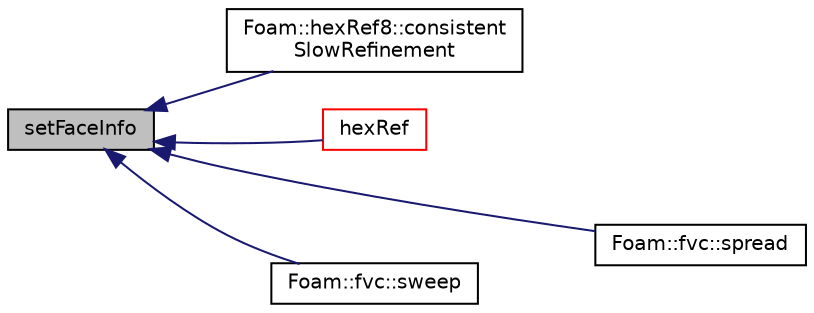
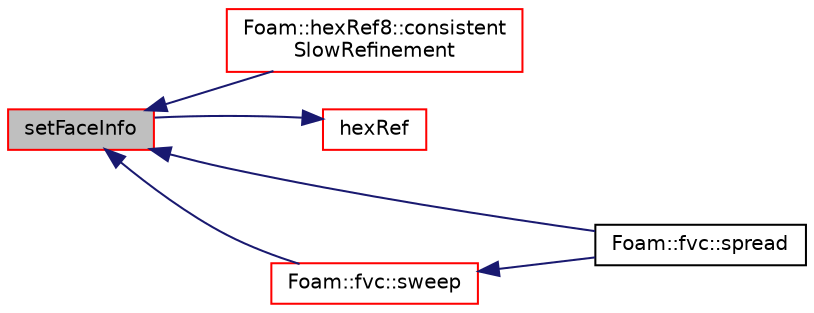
(375, 41) -> (375, 41)
(81, 130) -> (81, 130)
(249, 143) -> (228, 116)
none -> (547, 263)
(375, 284) -> (375, 284)
